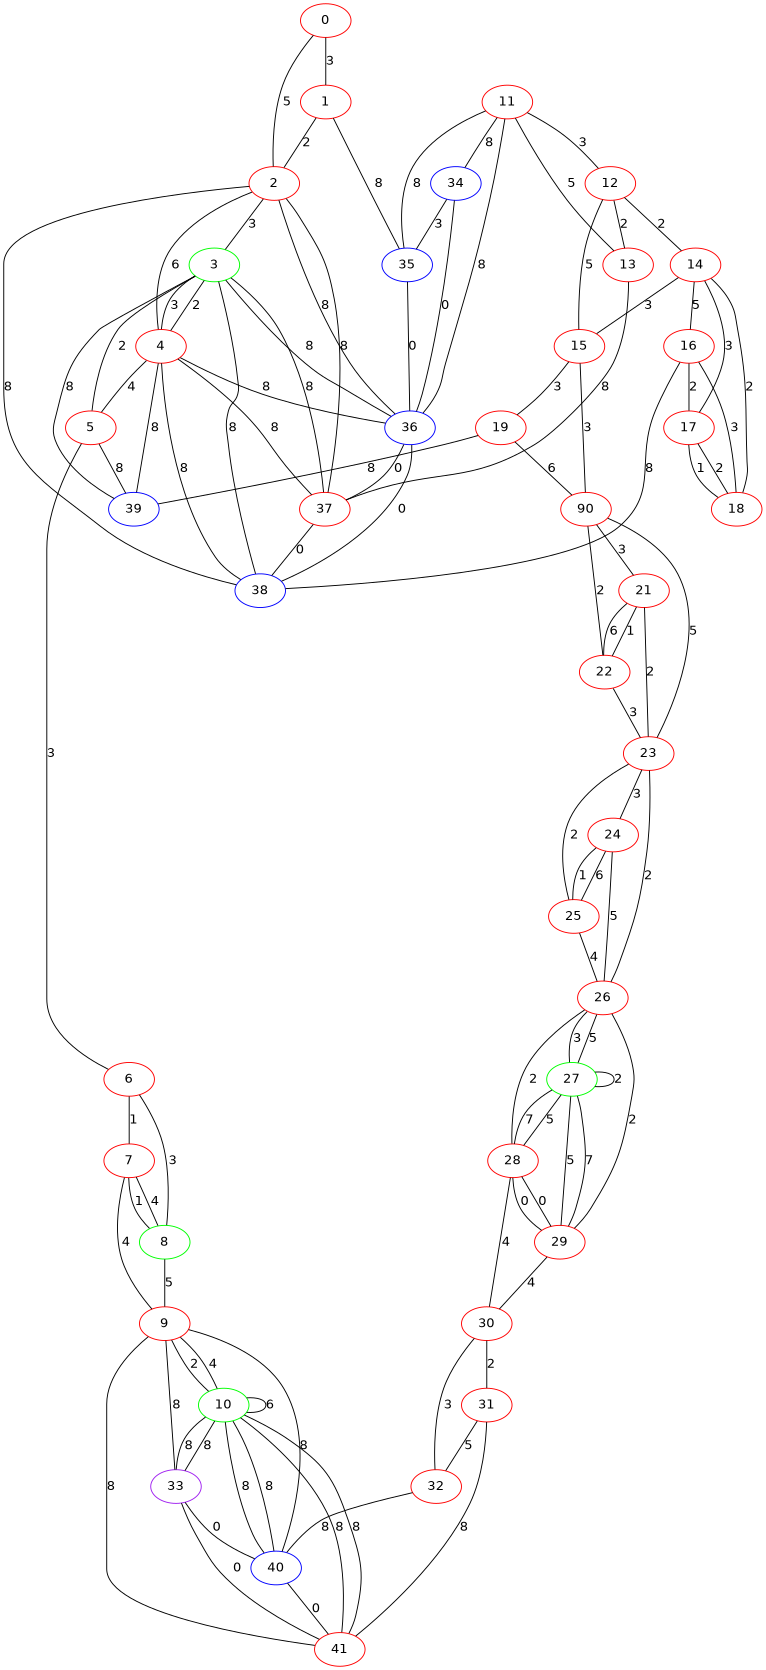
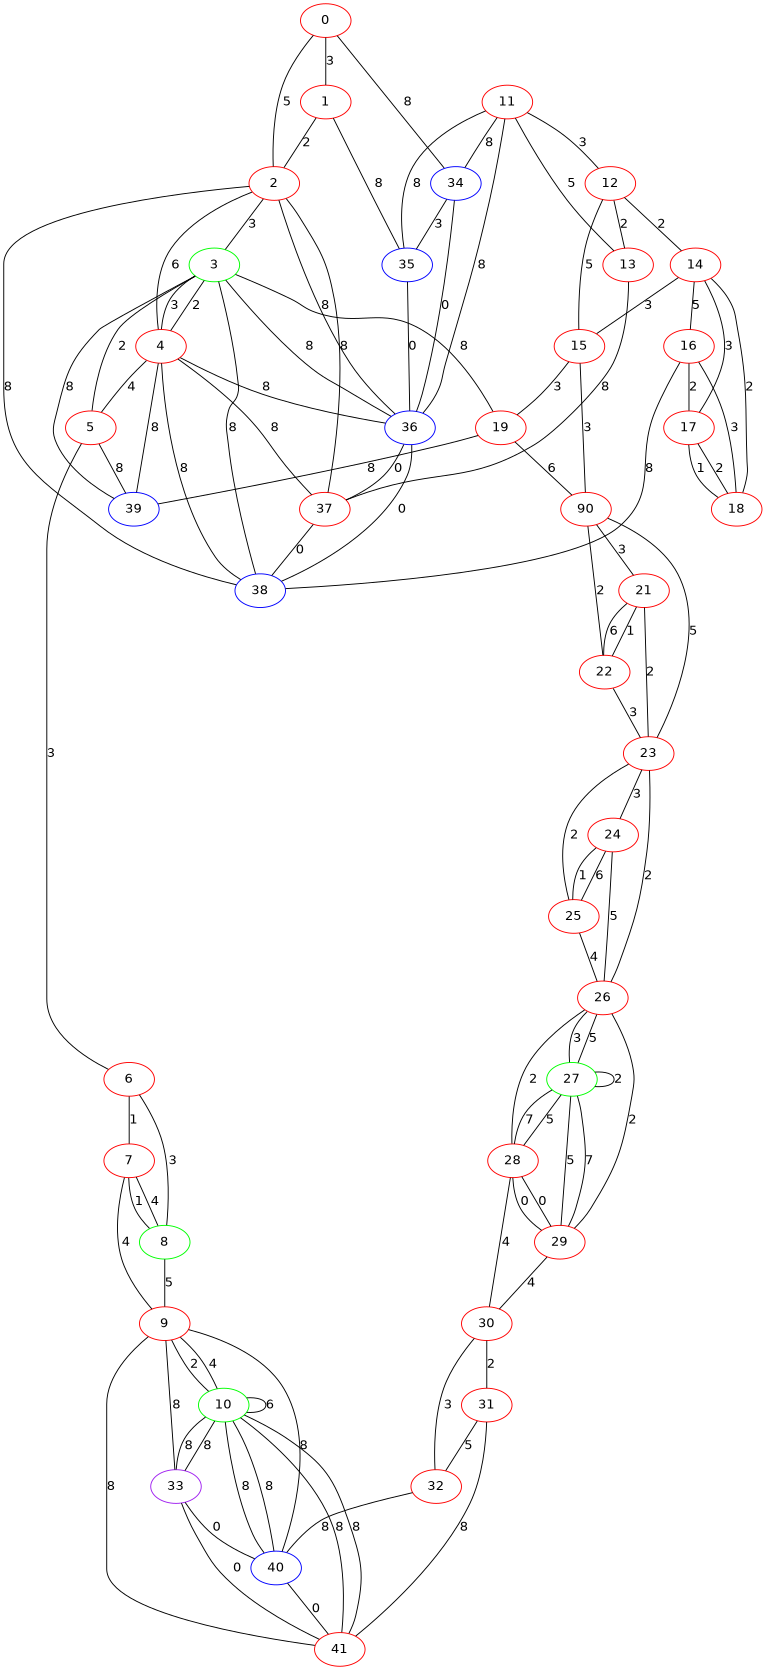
none -> (391, 102)
(299, 375) -> (380, 318)
